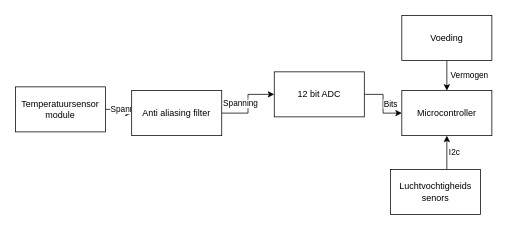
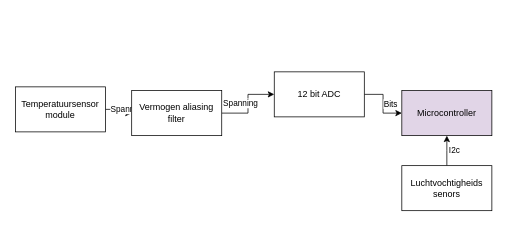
(447, 38) -> none
(447, 84) -> none
(177, 113) -> (177, 113)
(447, 113) -> (447, 113)
(435, 192) -> (447, 188)
